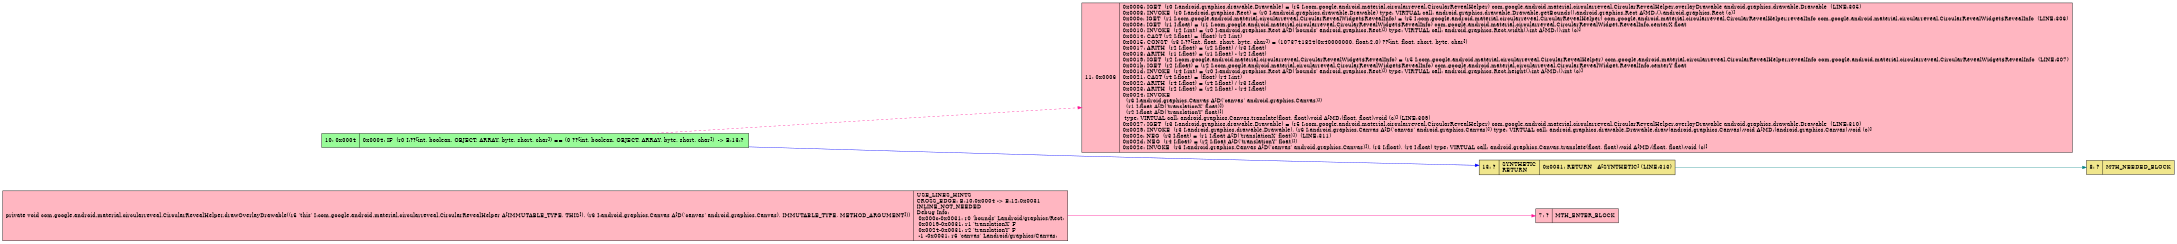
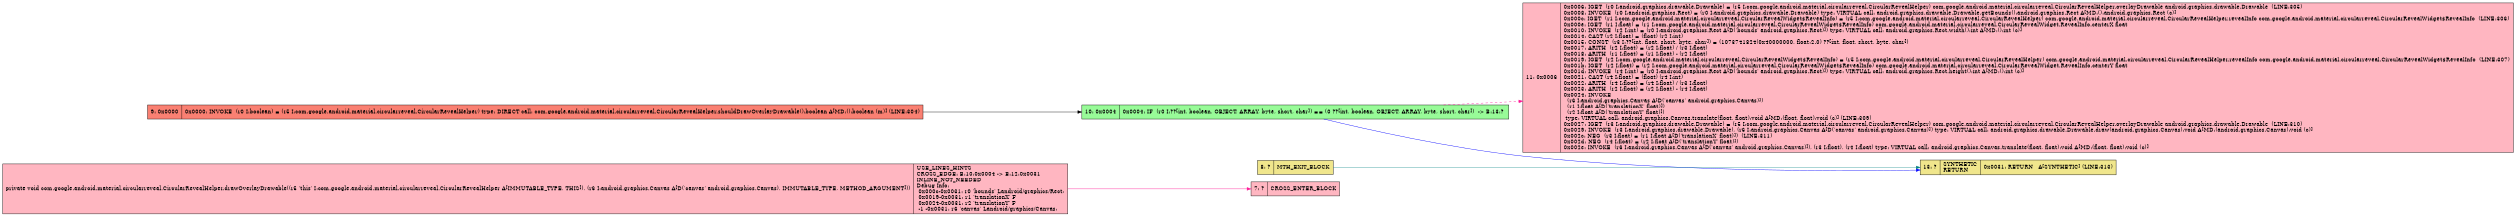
none -> (535, 112)
(1879, 167) -> (1625, 167)
(2139, 167) -> (1304, 167)
(1585, 216) -> (1304, 189)
